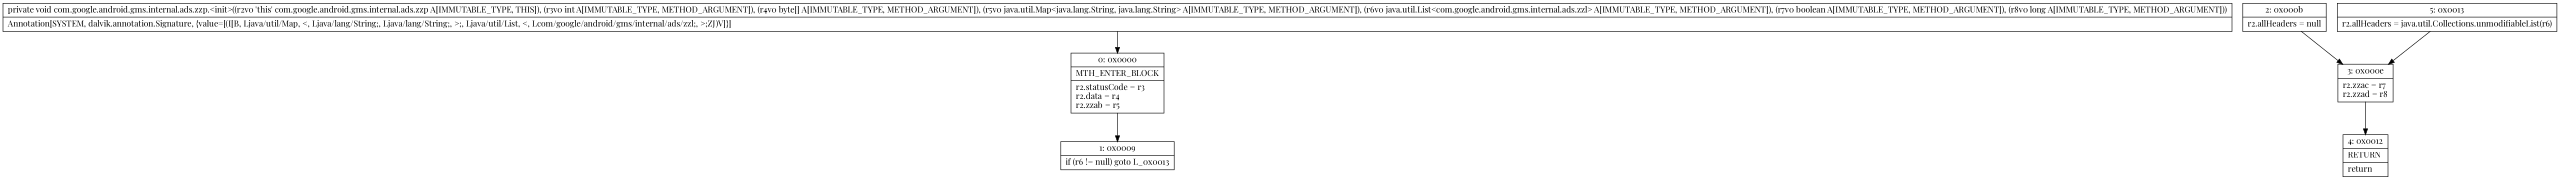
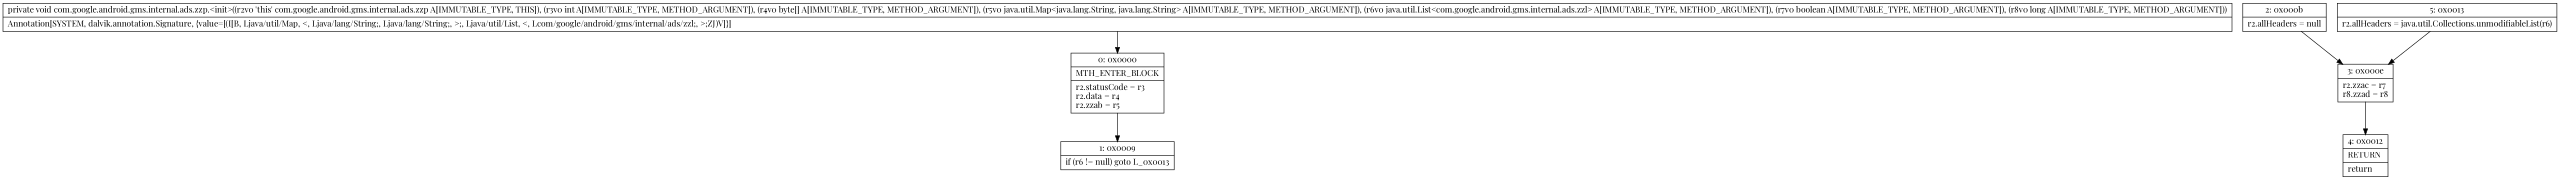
(2366, 95) -> (2366, 95)
